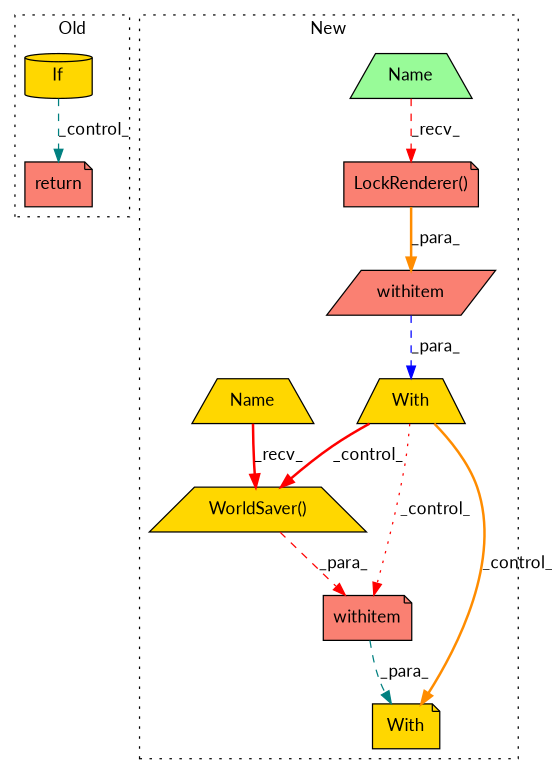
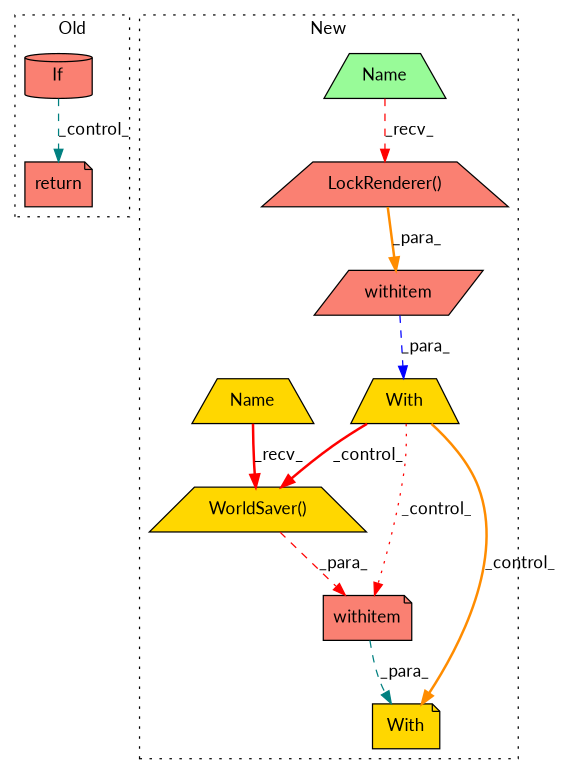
(59, 76) -> (59, 76)
(411, 184) -> (385, 184)
